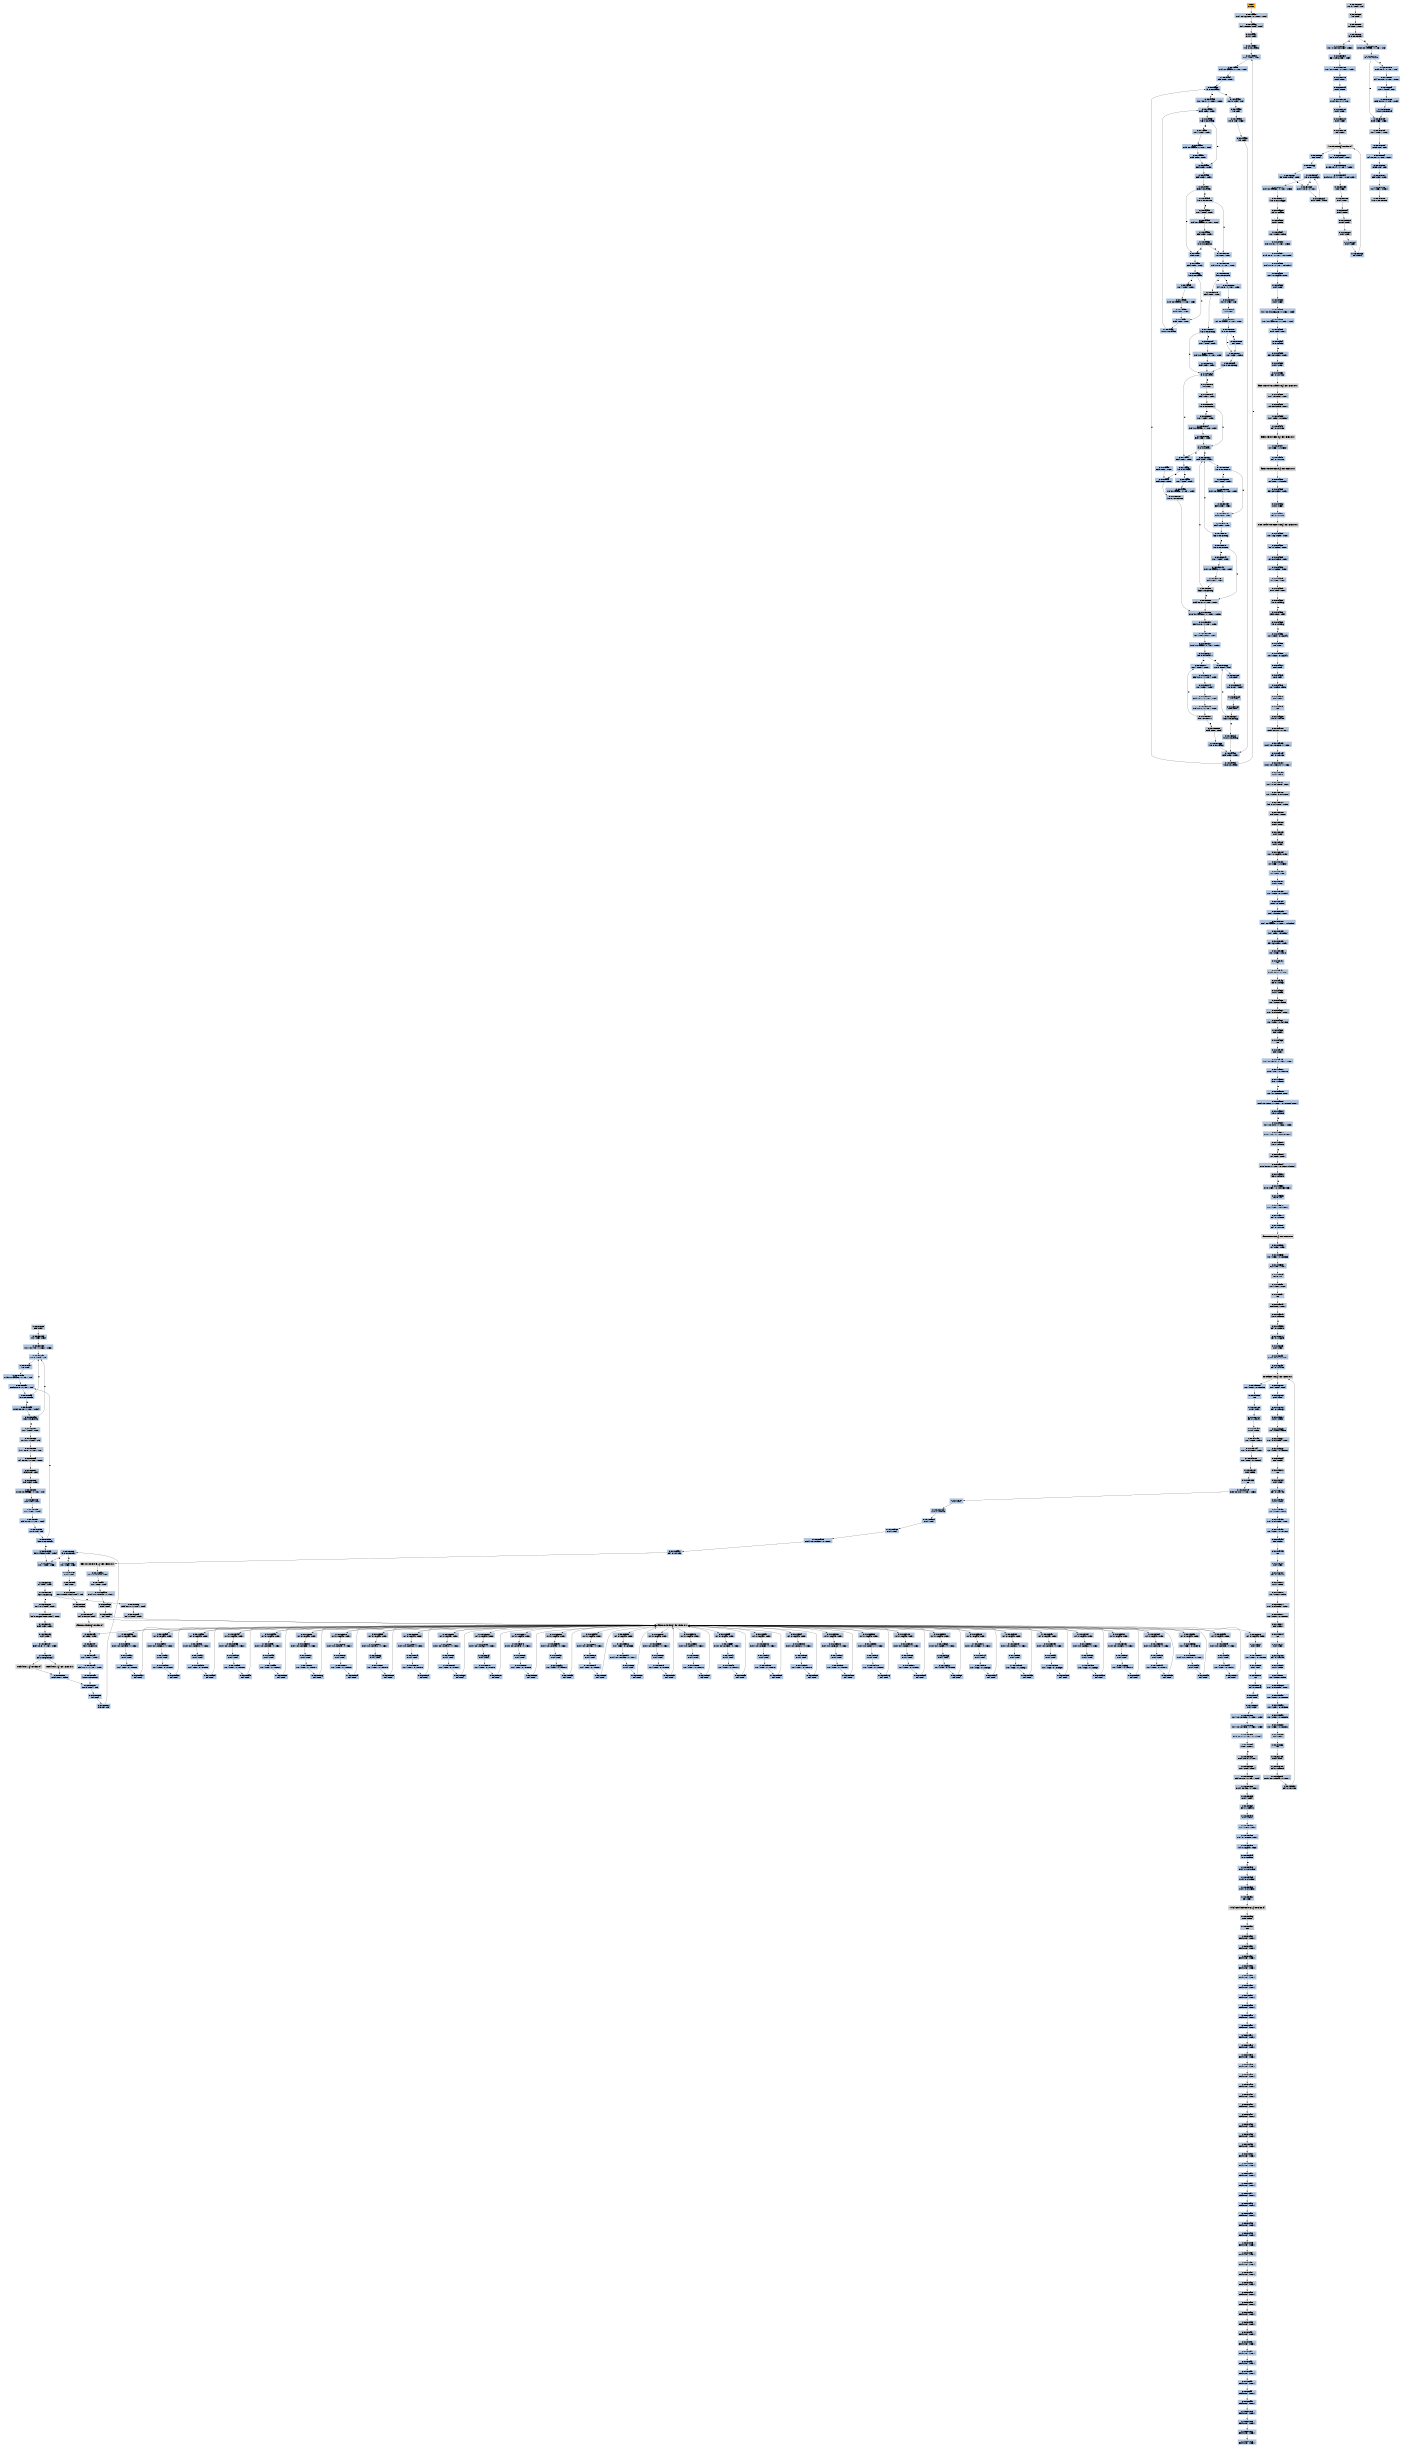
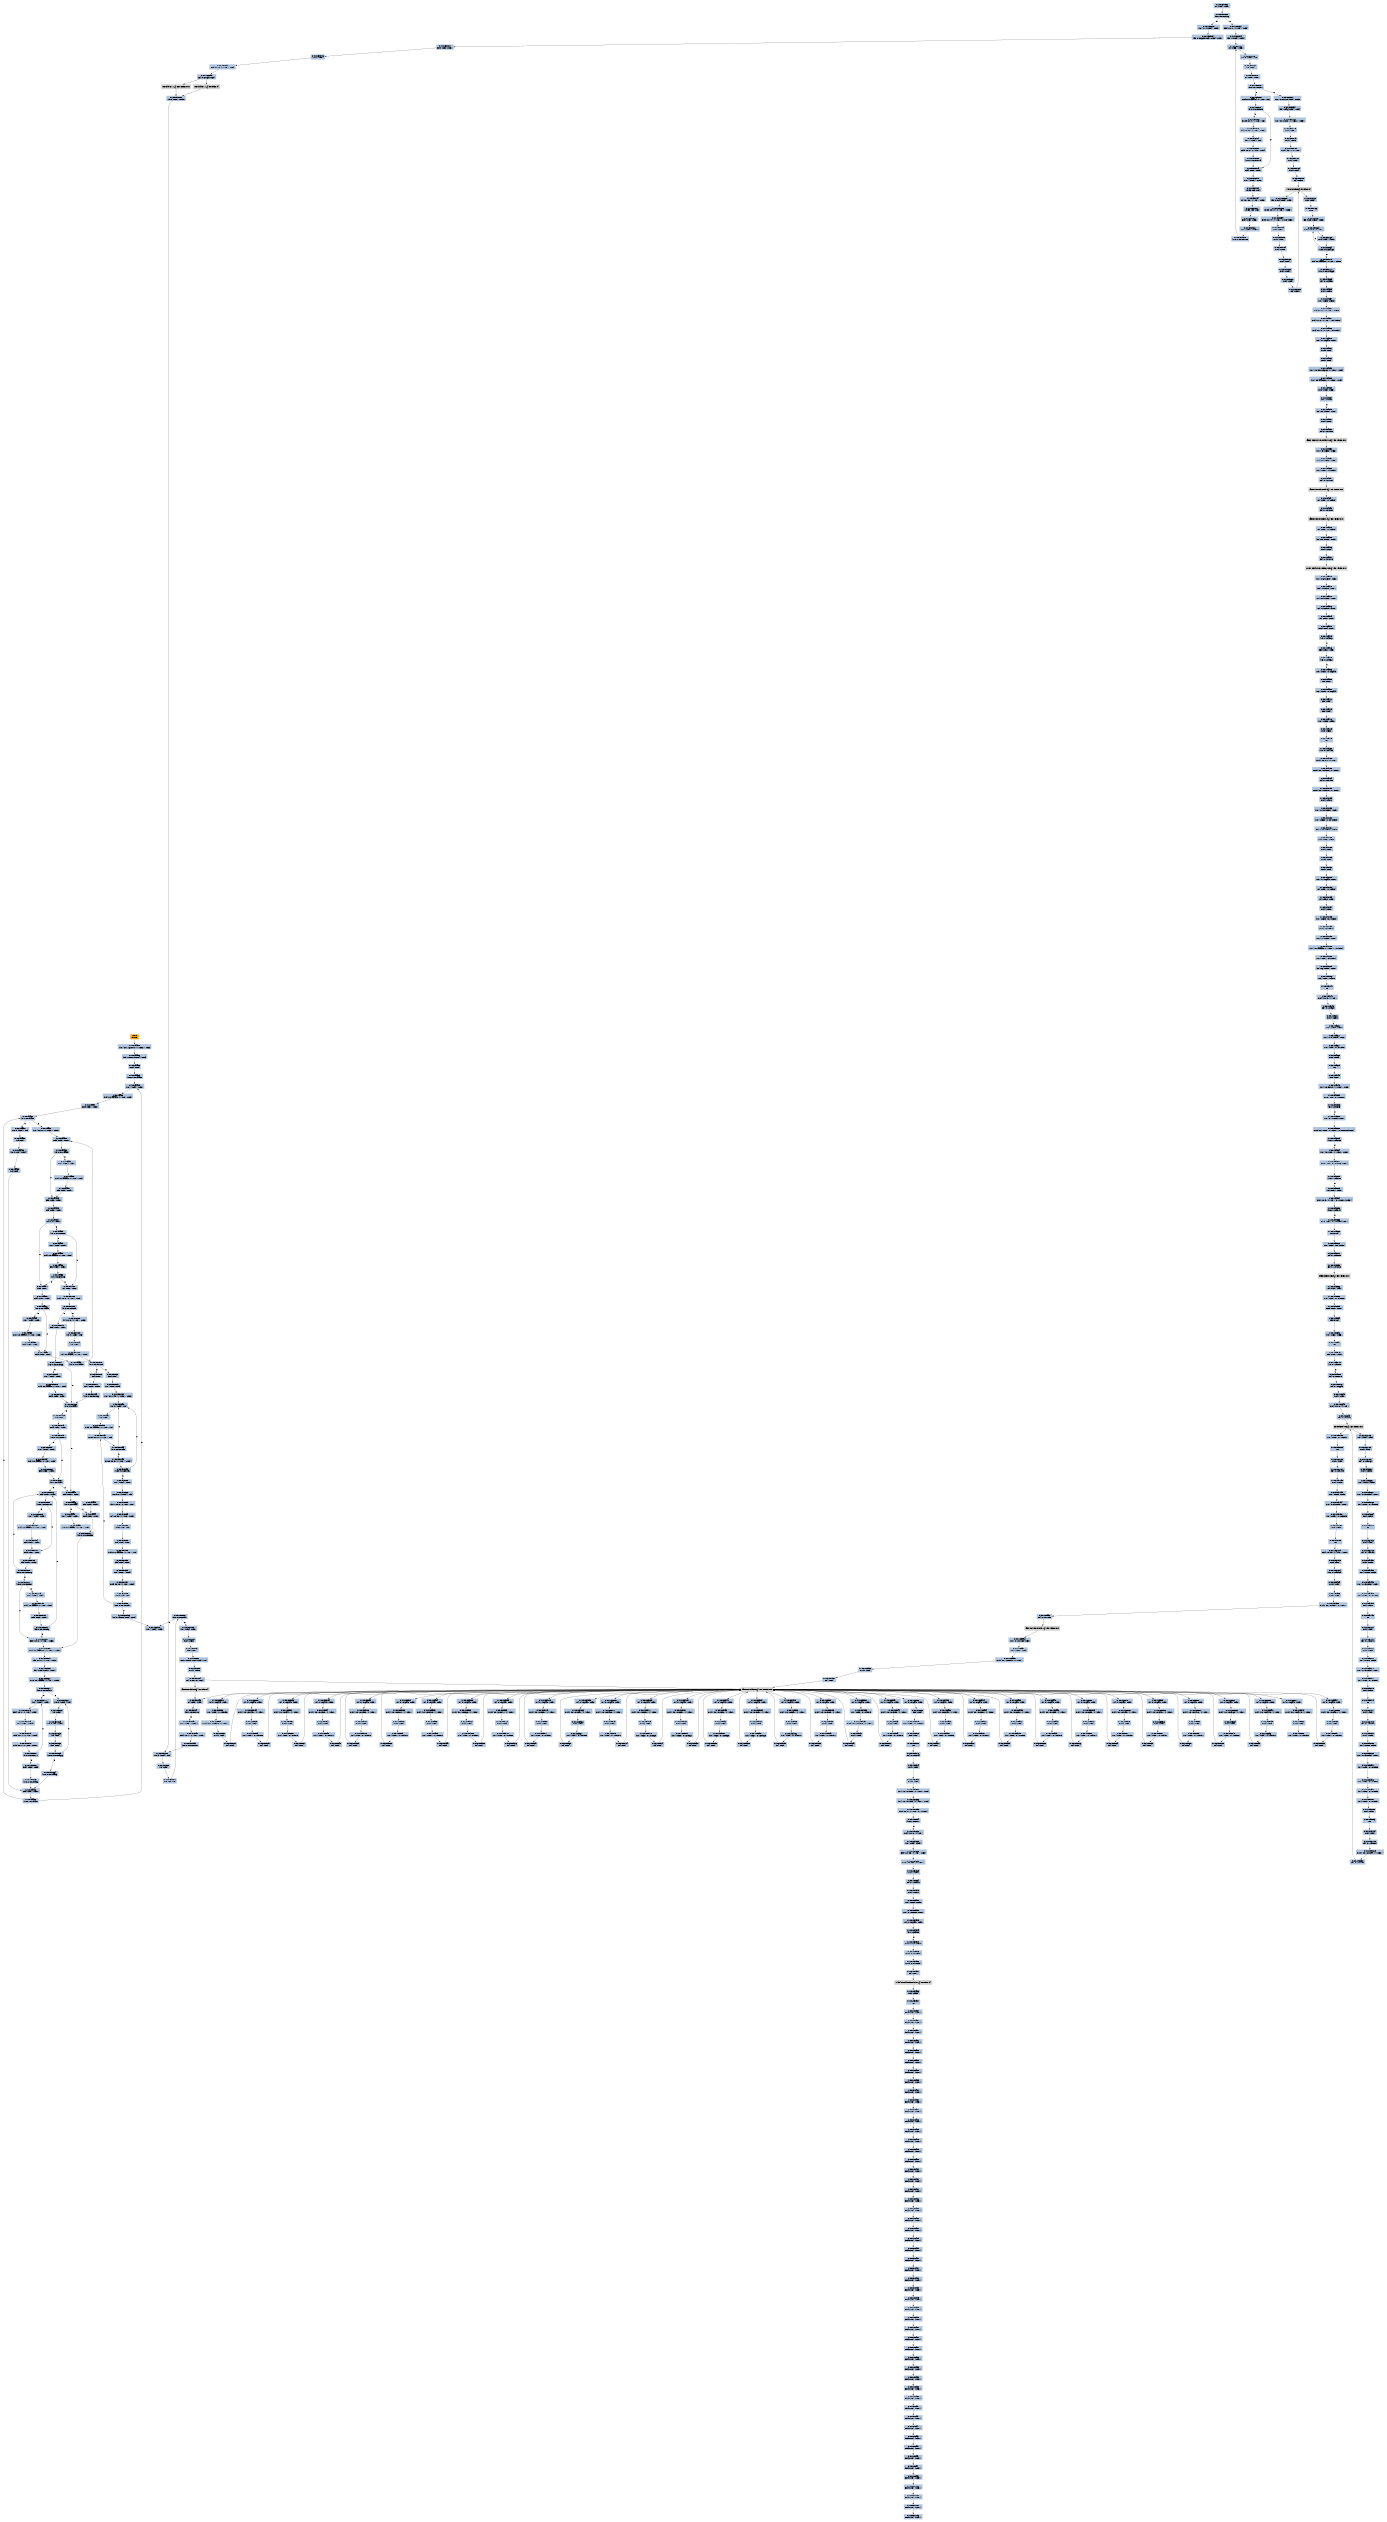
none -> (1236, 47)
(1227, 343) -> (104, 1369)
(531, 1677) -> none
